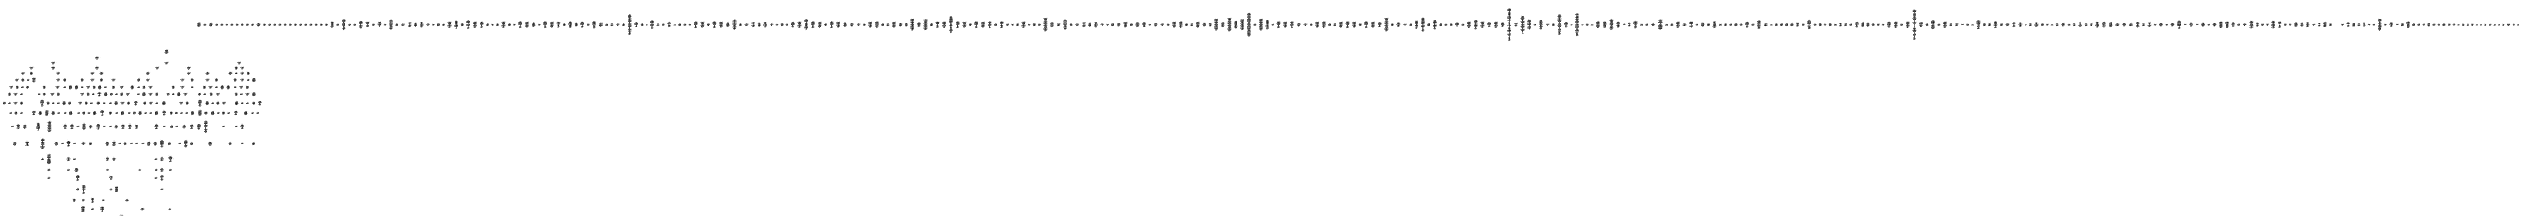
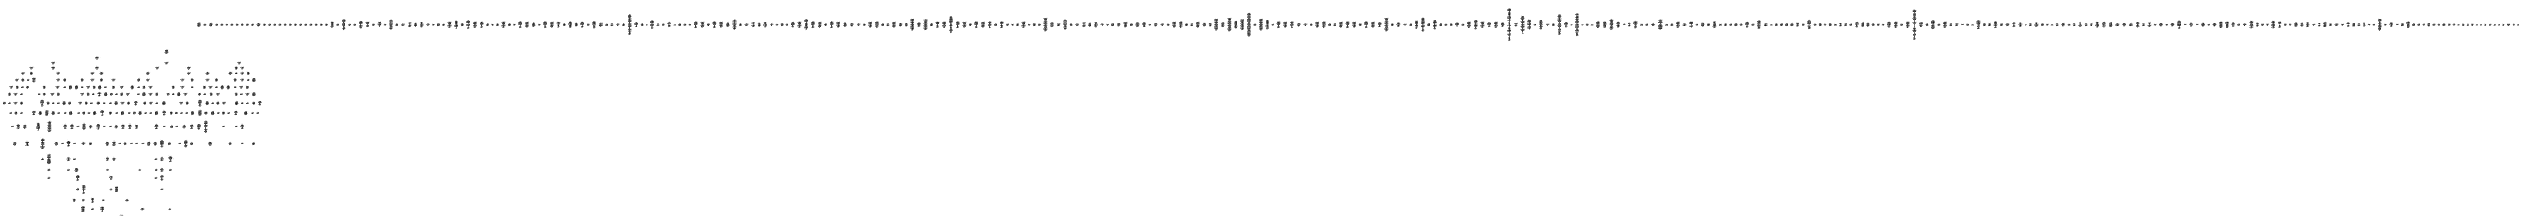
none -> (2336, 25)
